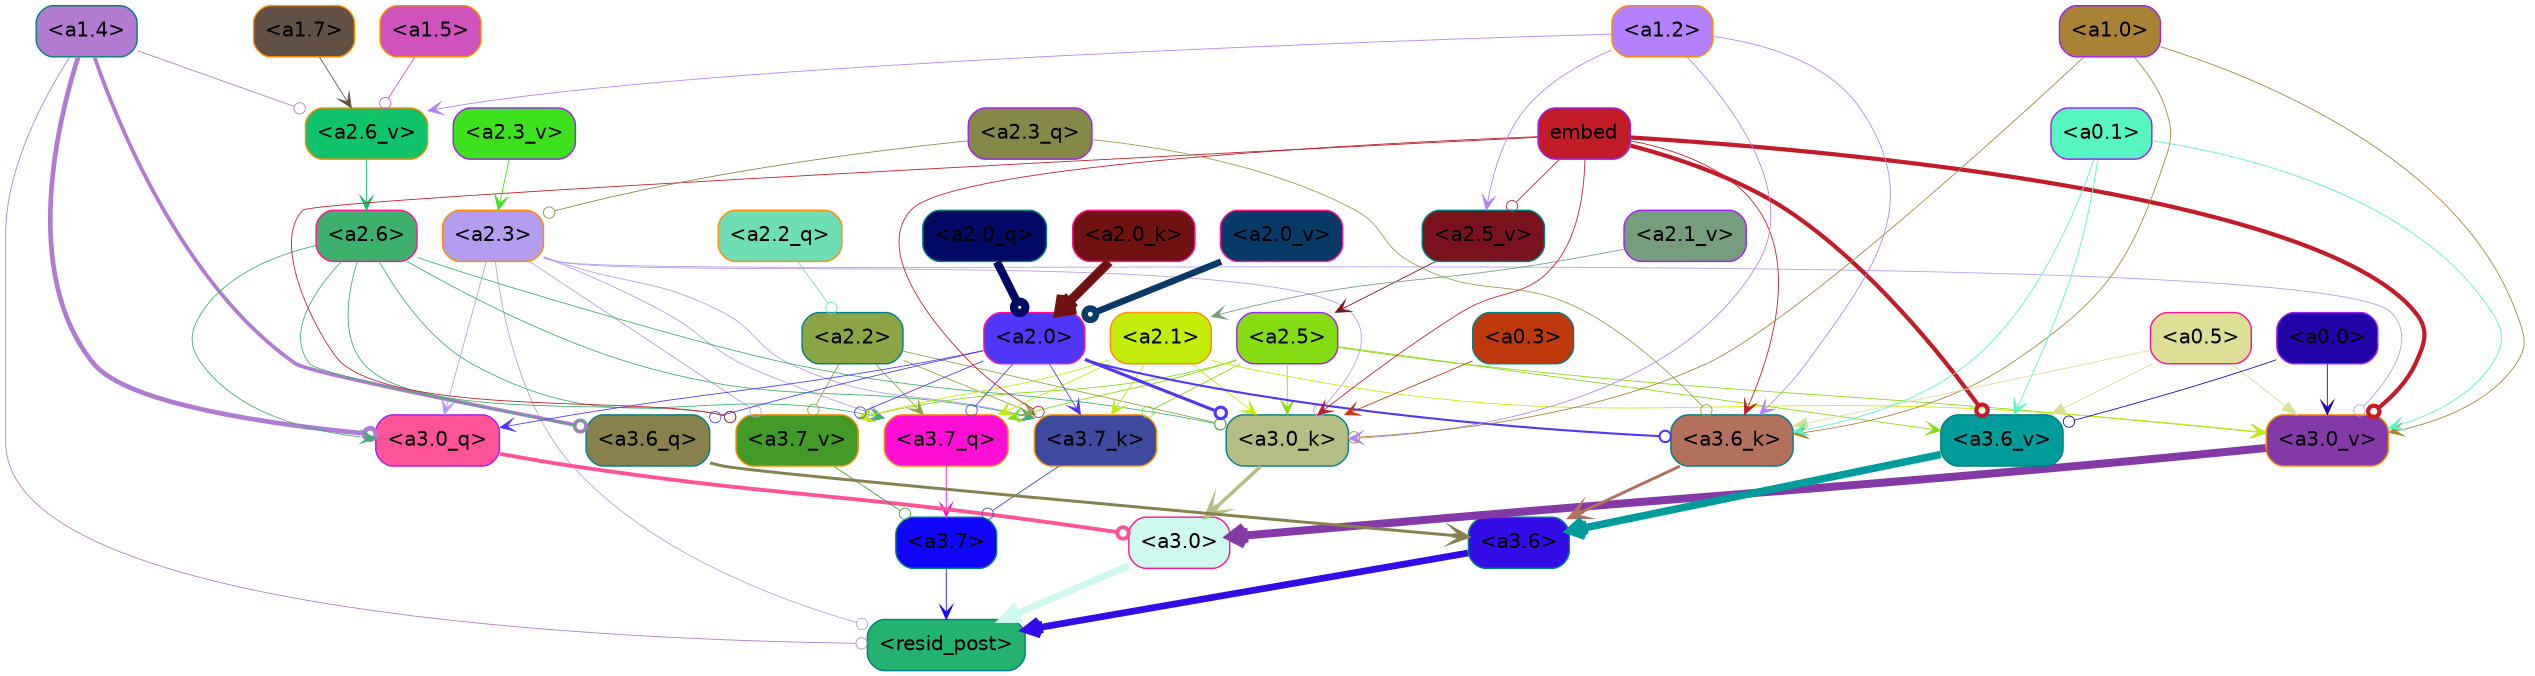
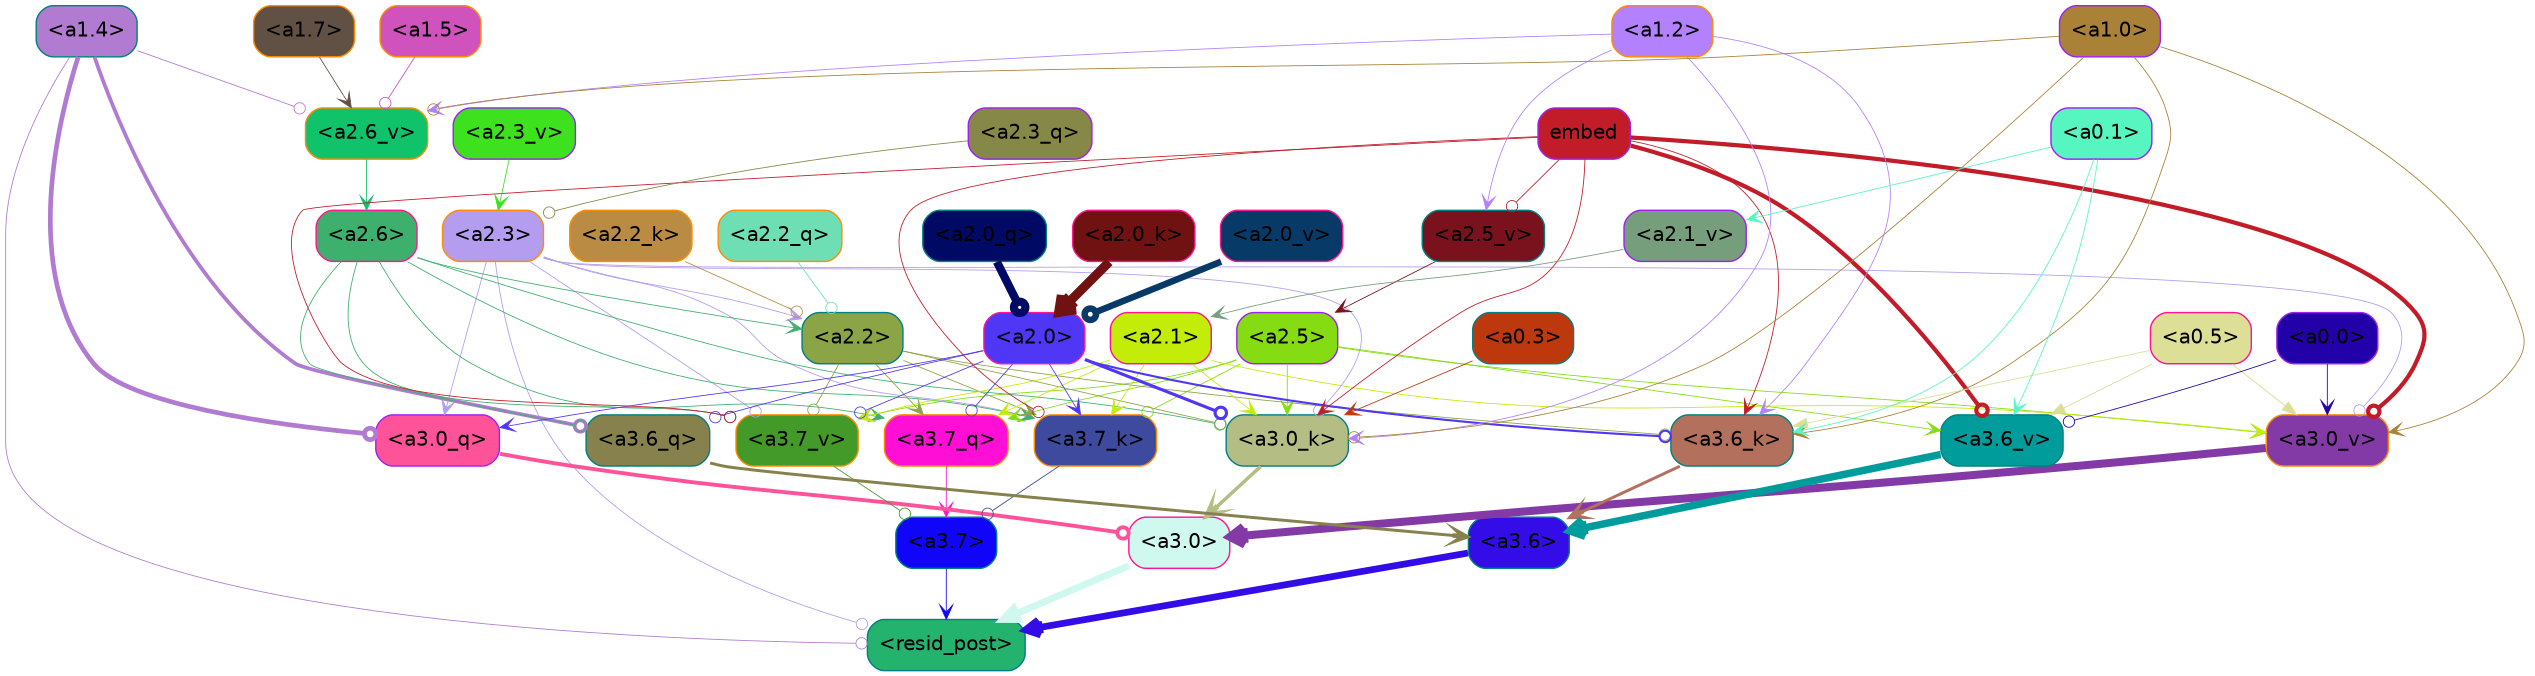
none -> (1249, 66)
(2412, 233) -> (1906, 182)
none -> (631, 236)
(1404, 258) -> (1280, 402)
(690, 329) -> (709, 295)
(1161, 338) -> (1161, 338)
(199, 359) -> (602, 296)
